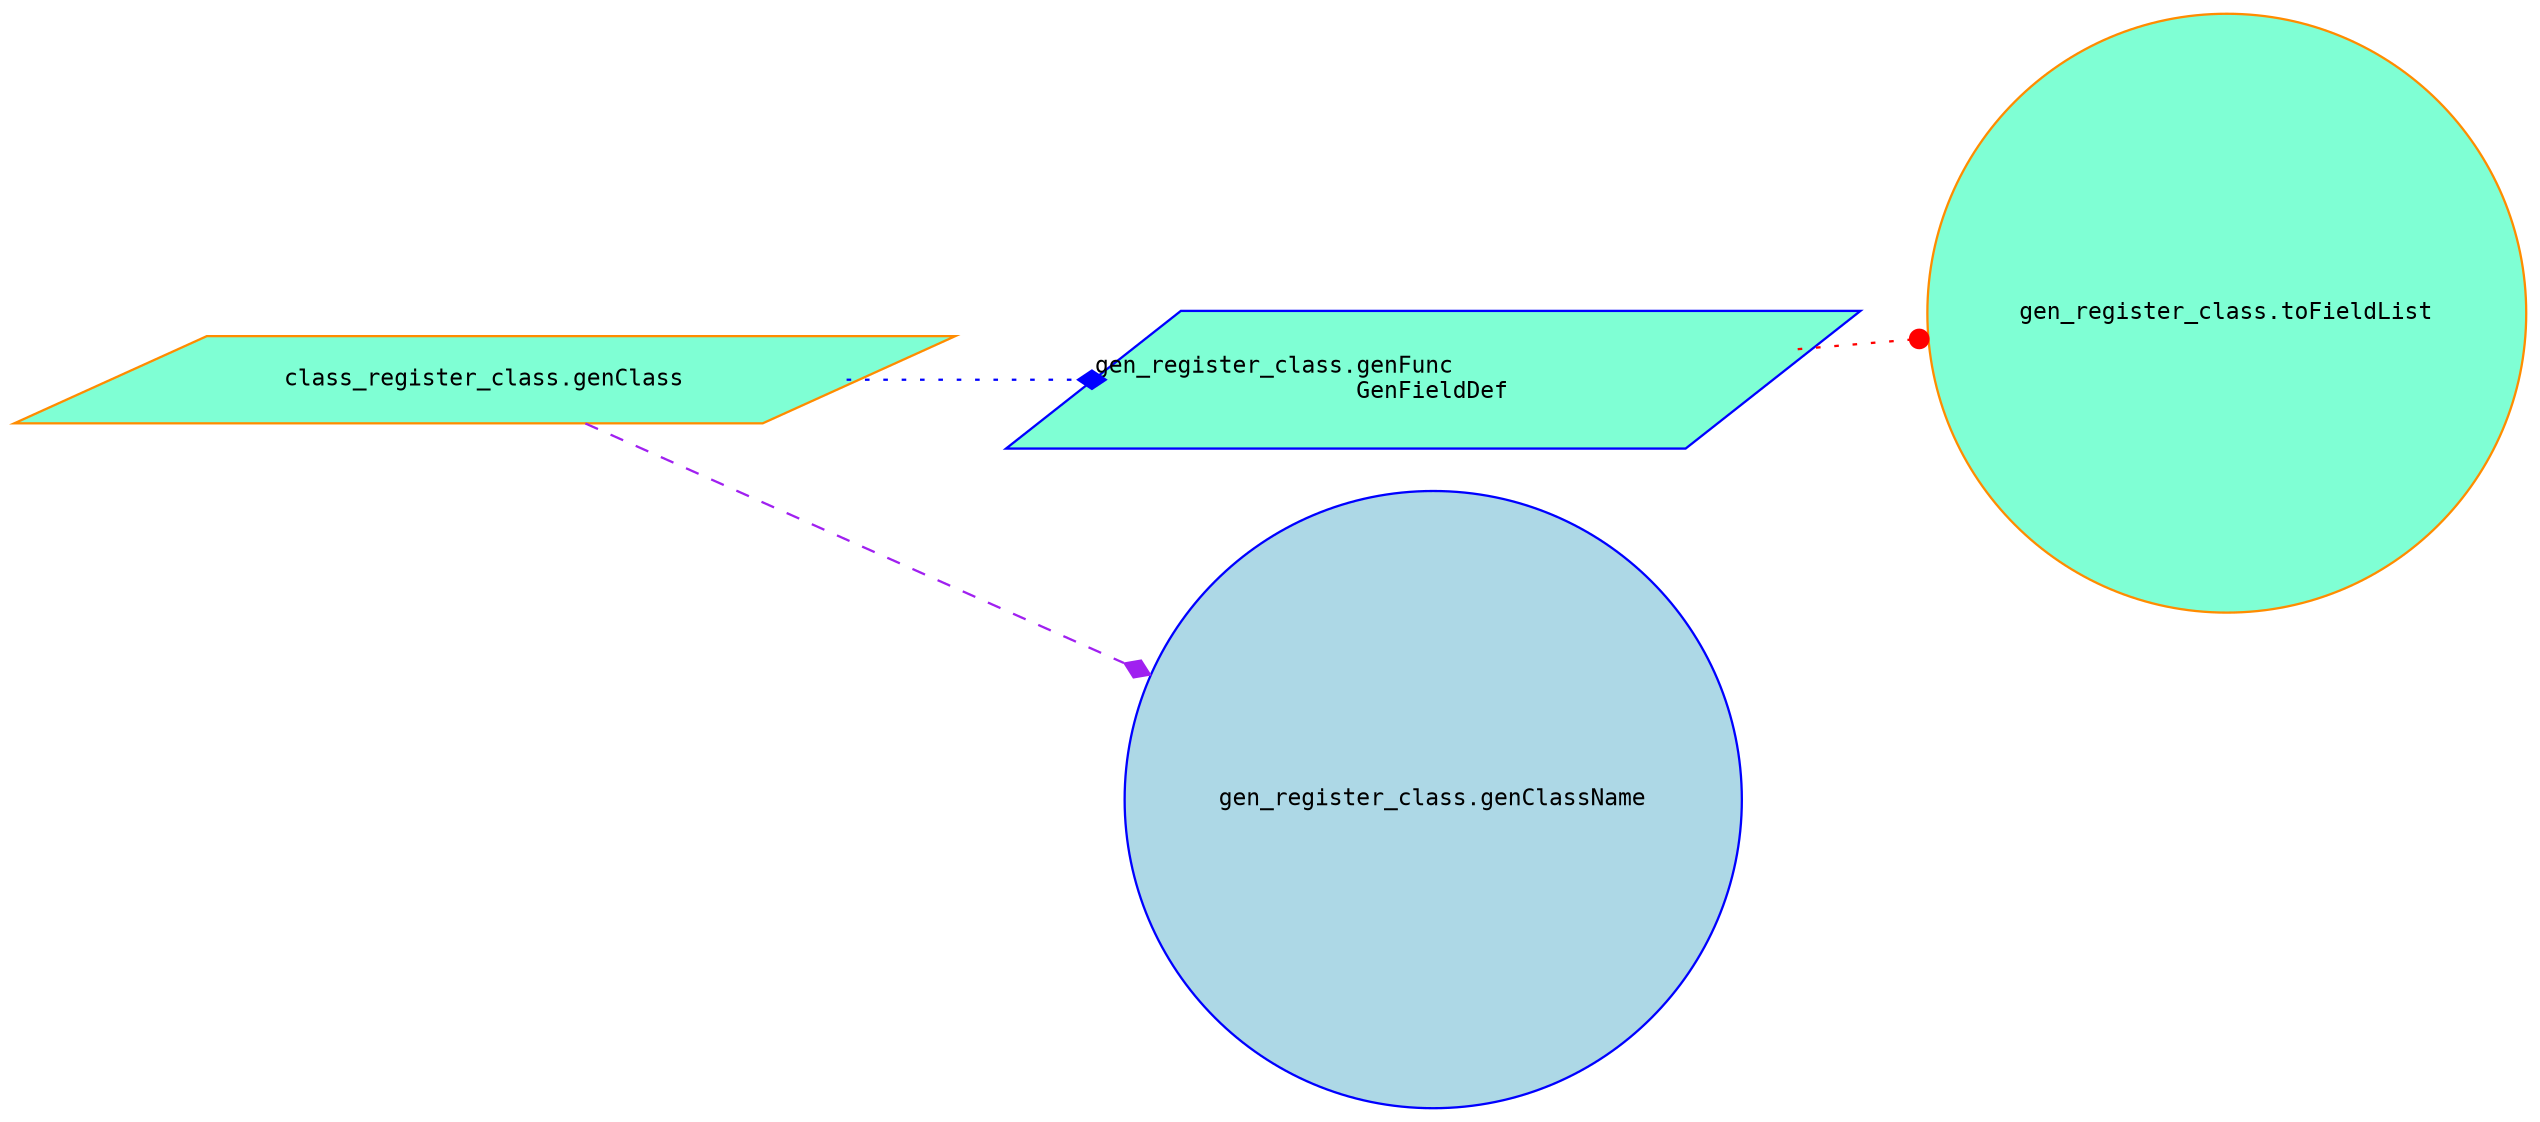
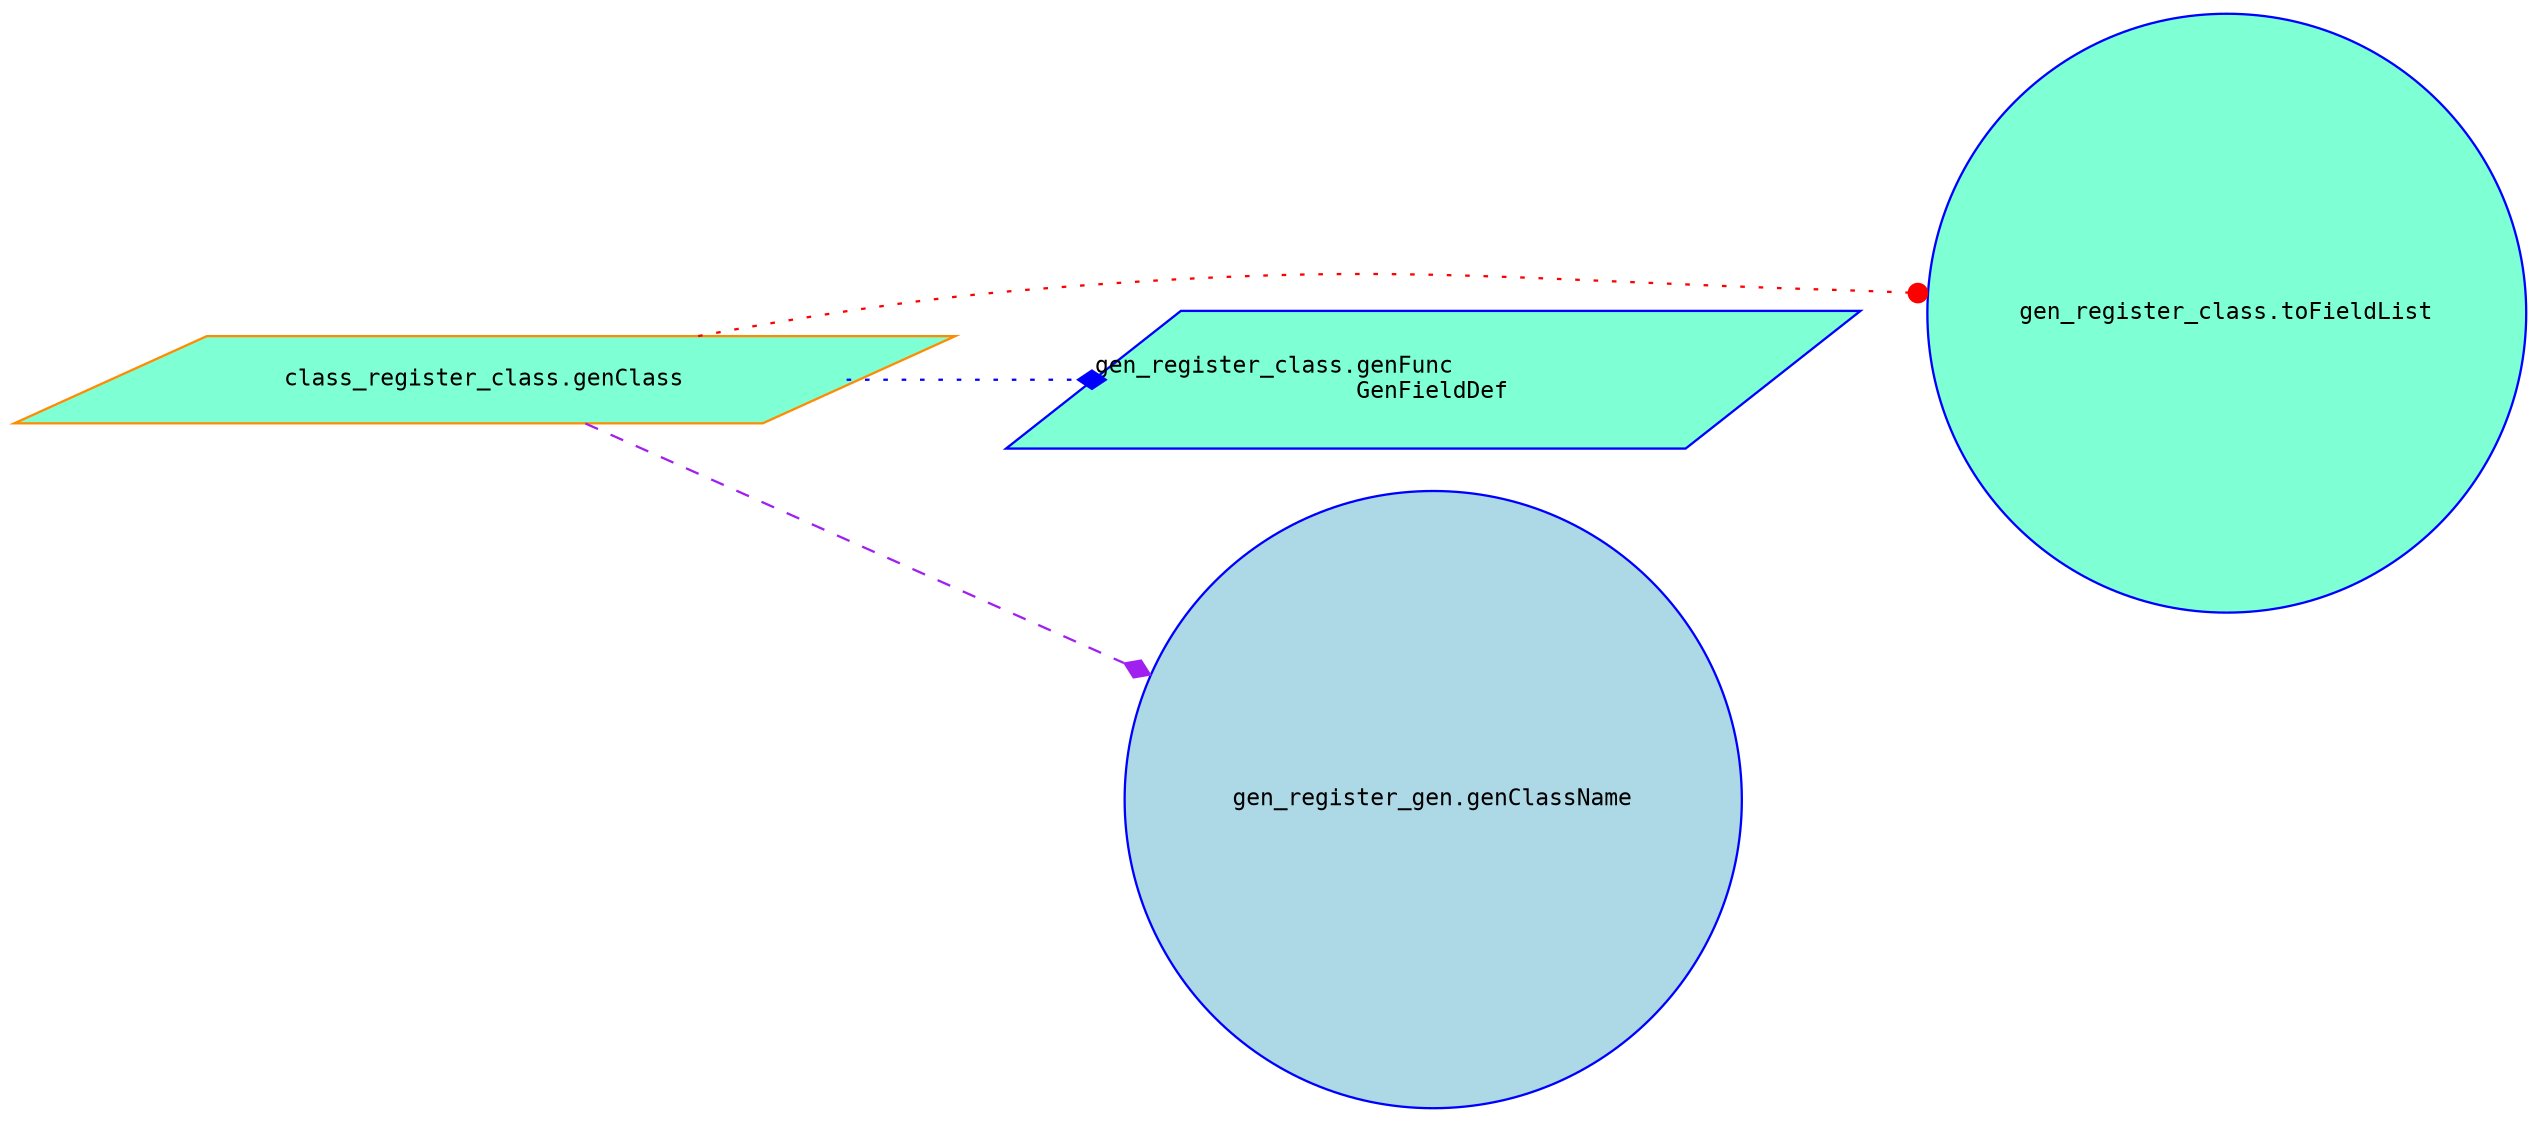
(2227, 313) -> (2227, 313)
(1853, 344) -> (1301, 275)
(1433, 800) -> (1433, 800)
